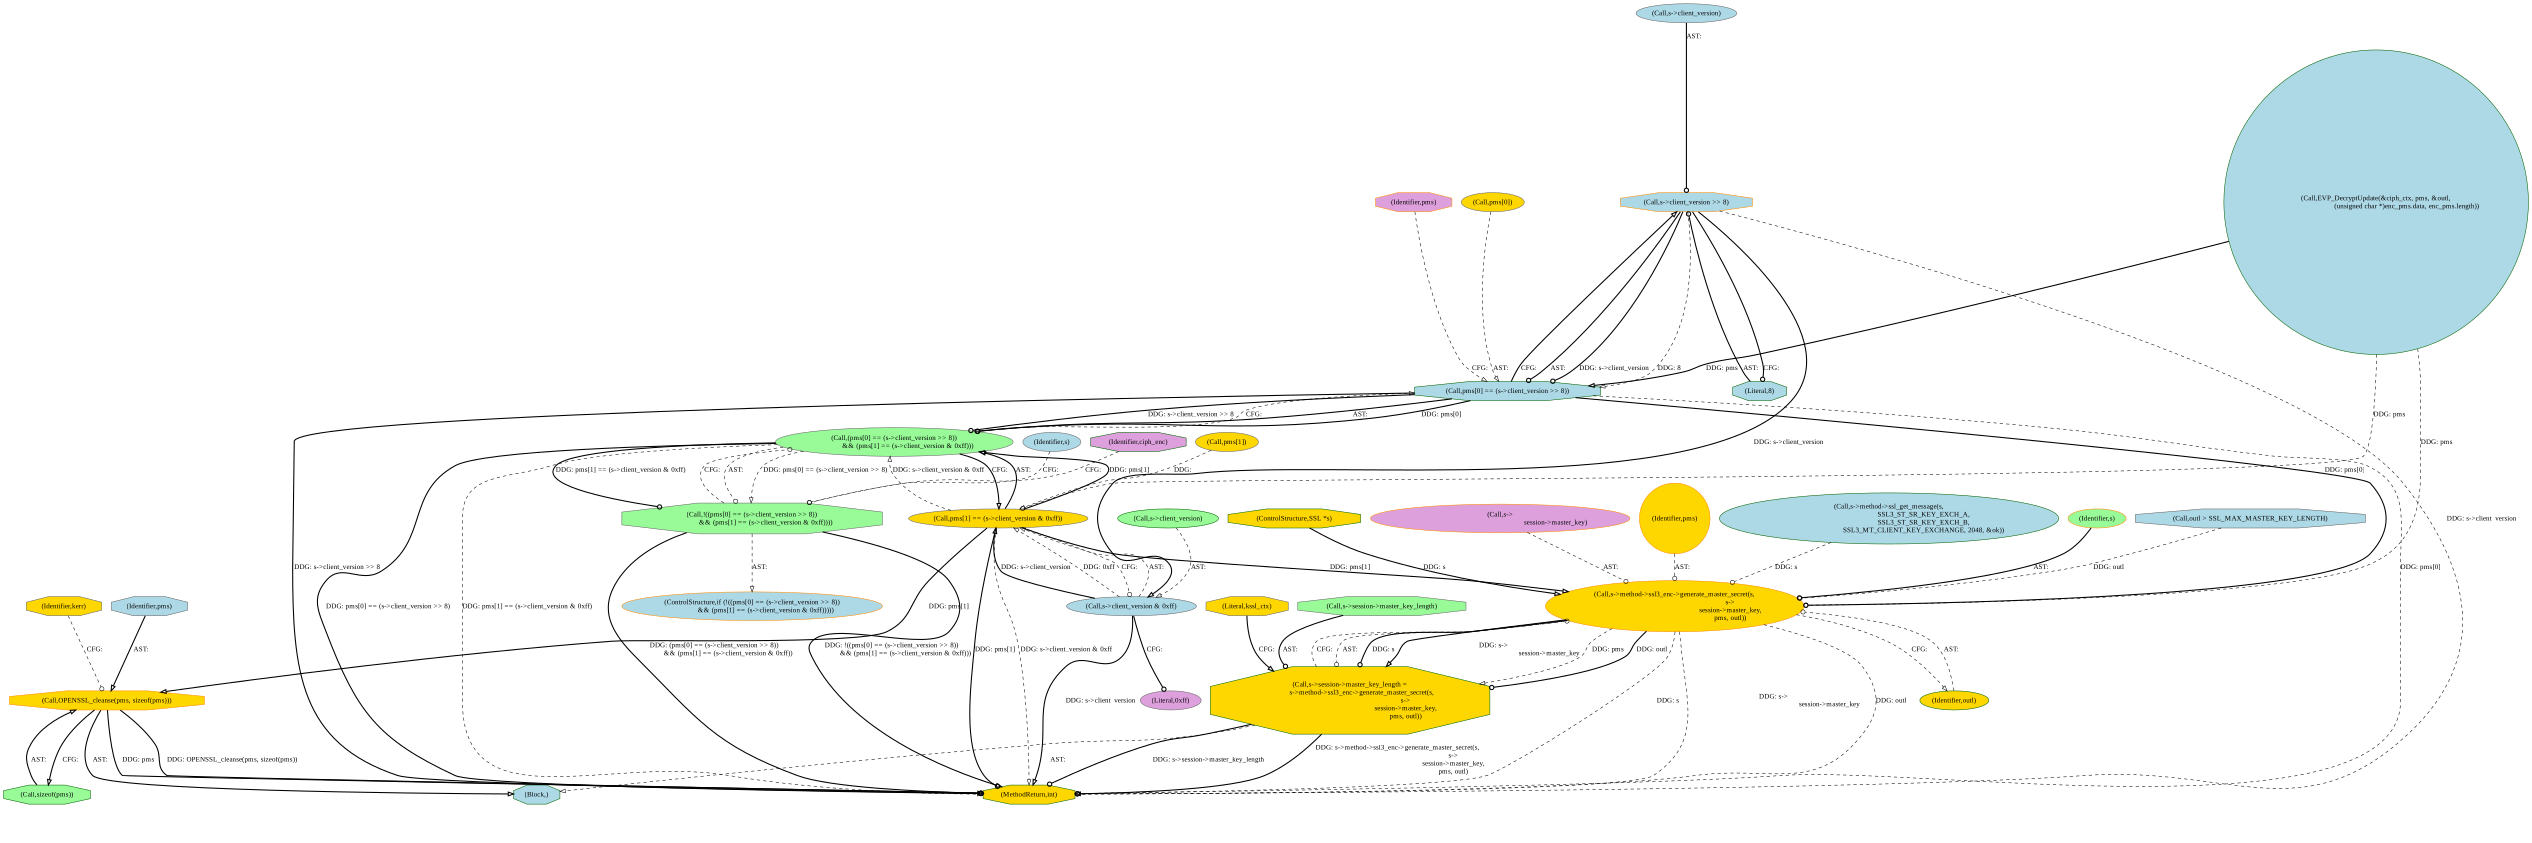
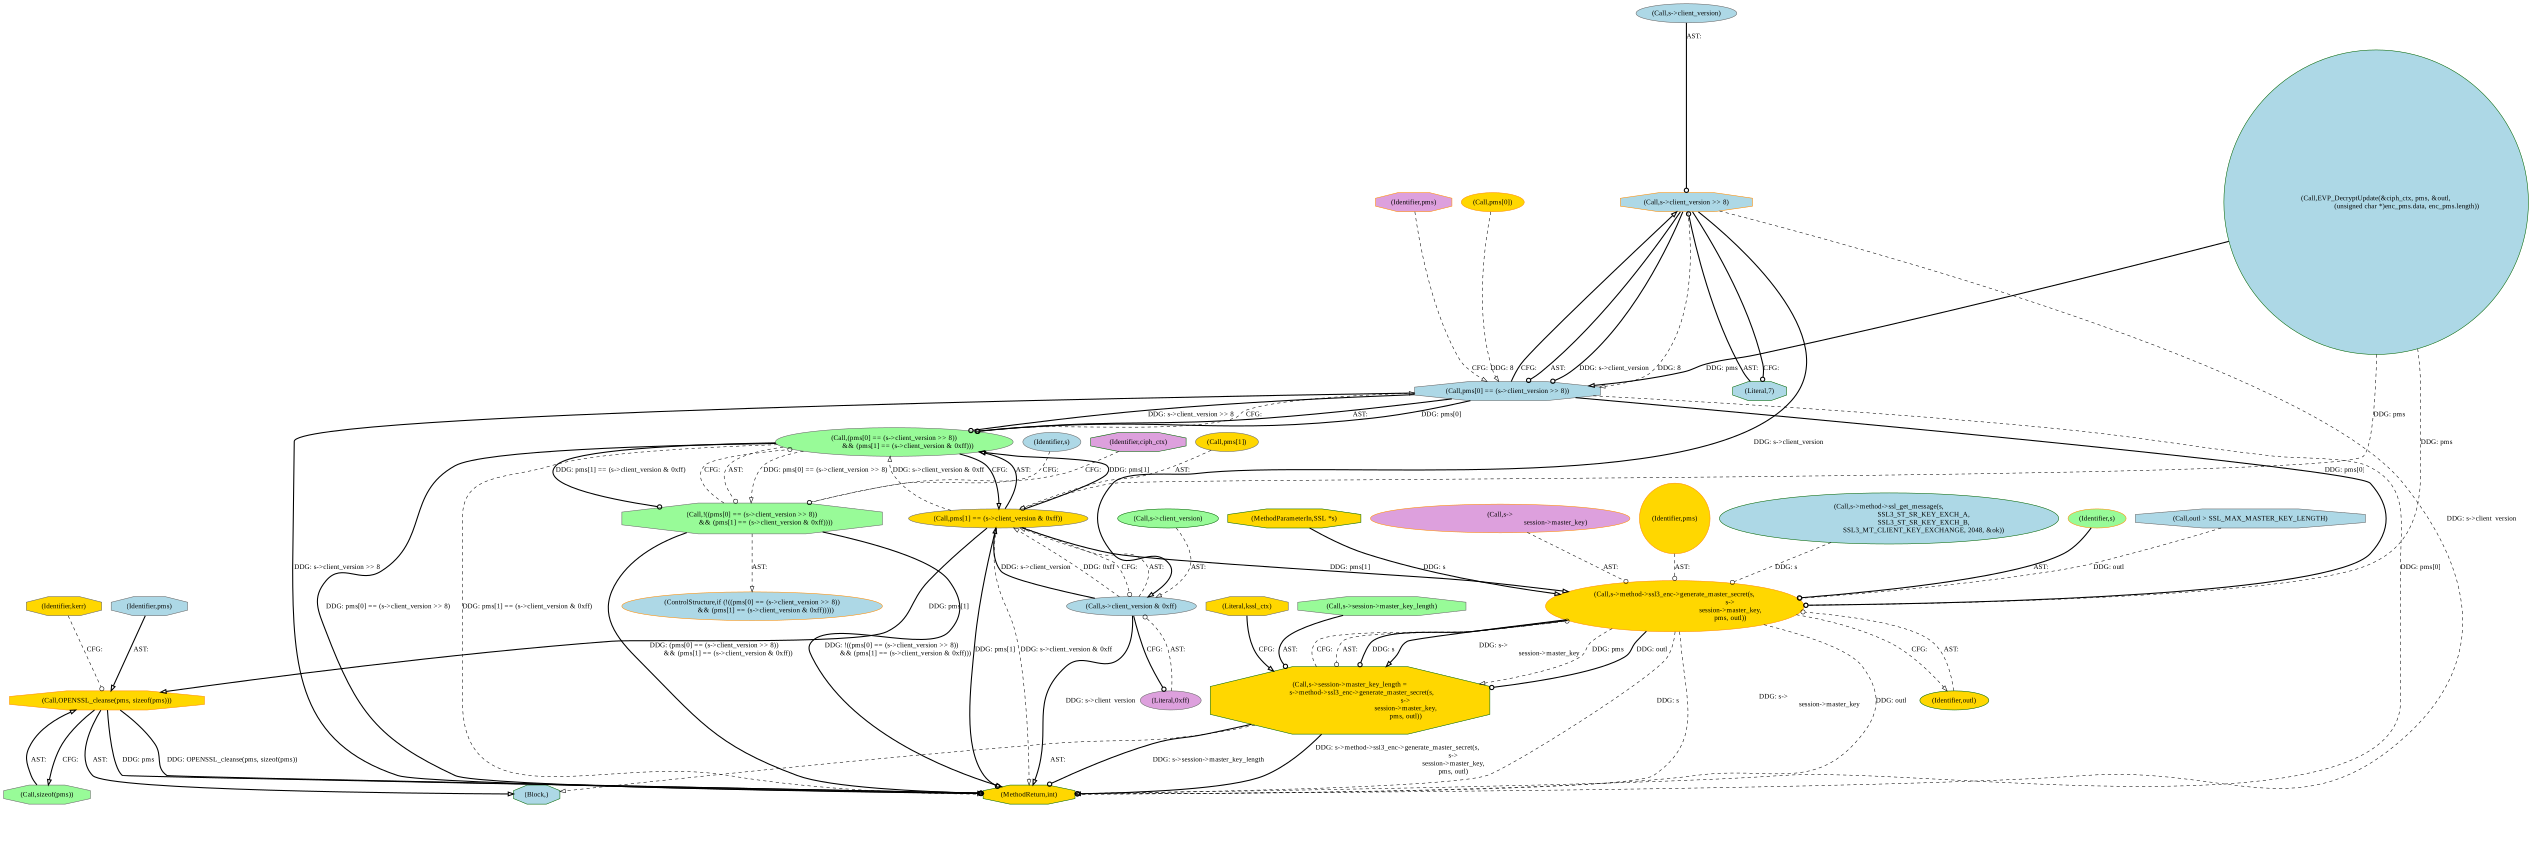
(1493, 202) -> (1493, 202)
(1502, 368) -> (1502, 368)
(1508, 391) -> (1508, 391)
(1760, 391) -> (1760, 391)
(1138, 442) -> (1138, 442)
(1184, 470) -> (1184, 470)
(1294, 518) -> (1294, 518)
none -> (1168, 651)
(47, 795) -> (47, 795)
